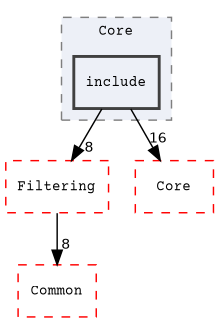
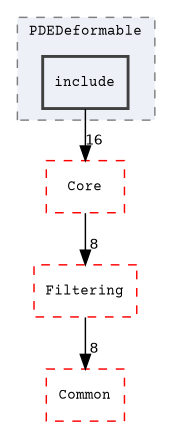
(117, 31) -> (86, 31)
(90, 129) -> (85, 232)
